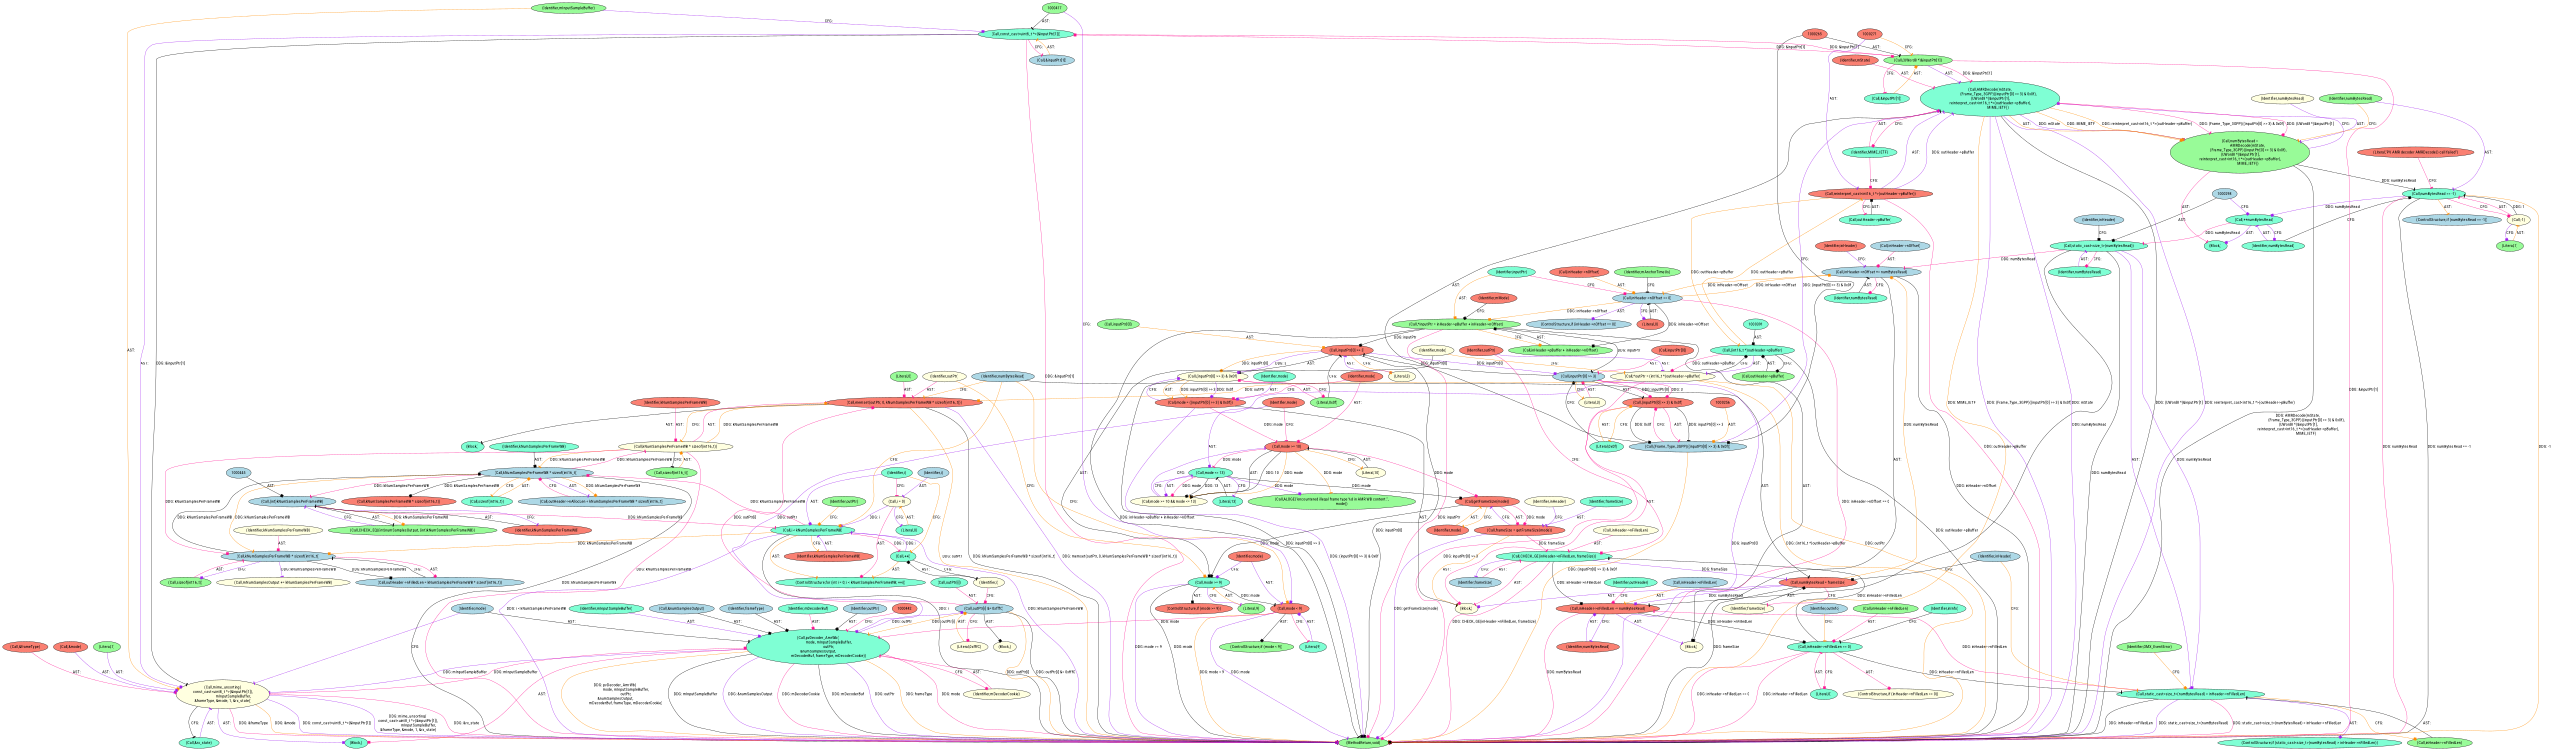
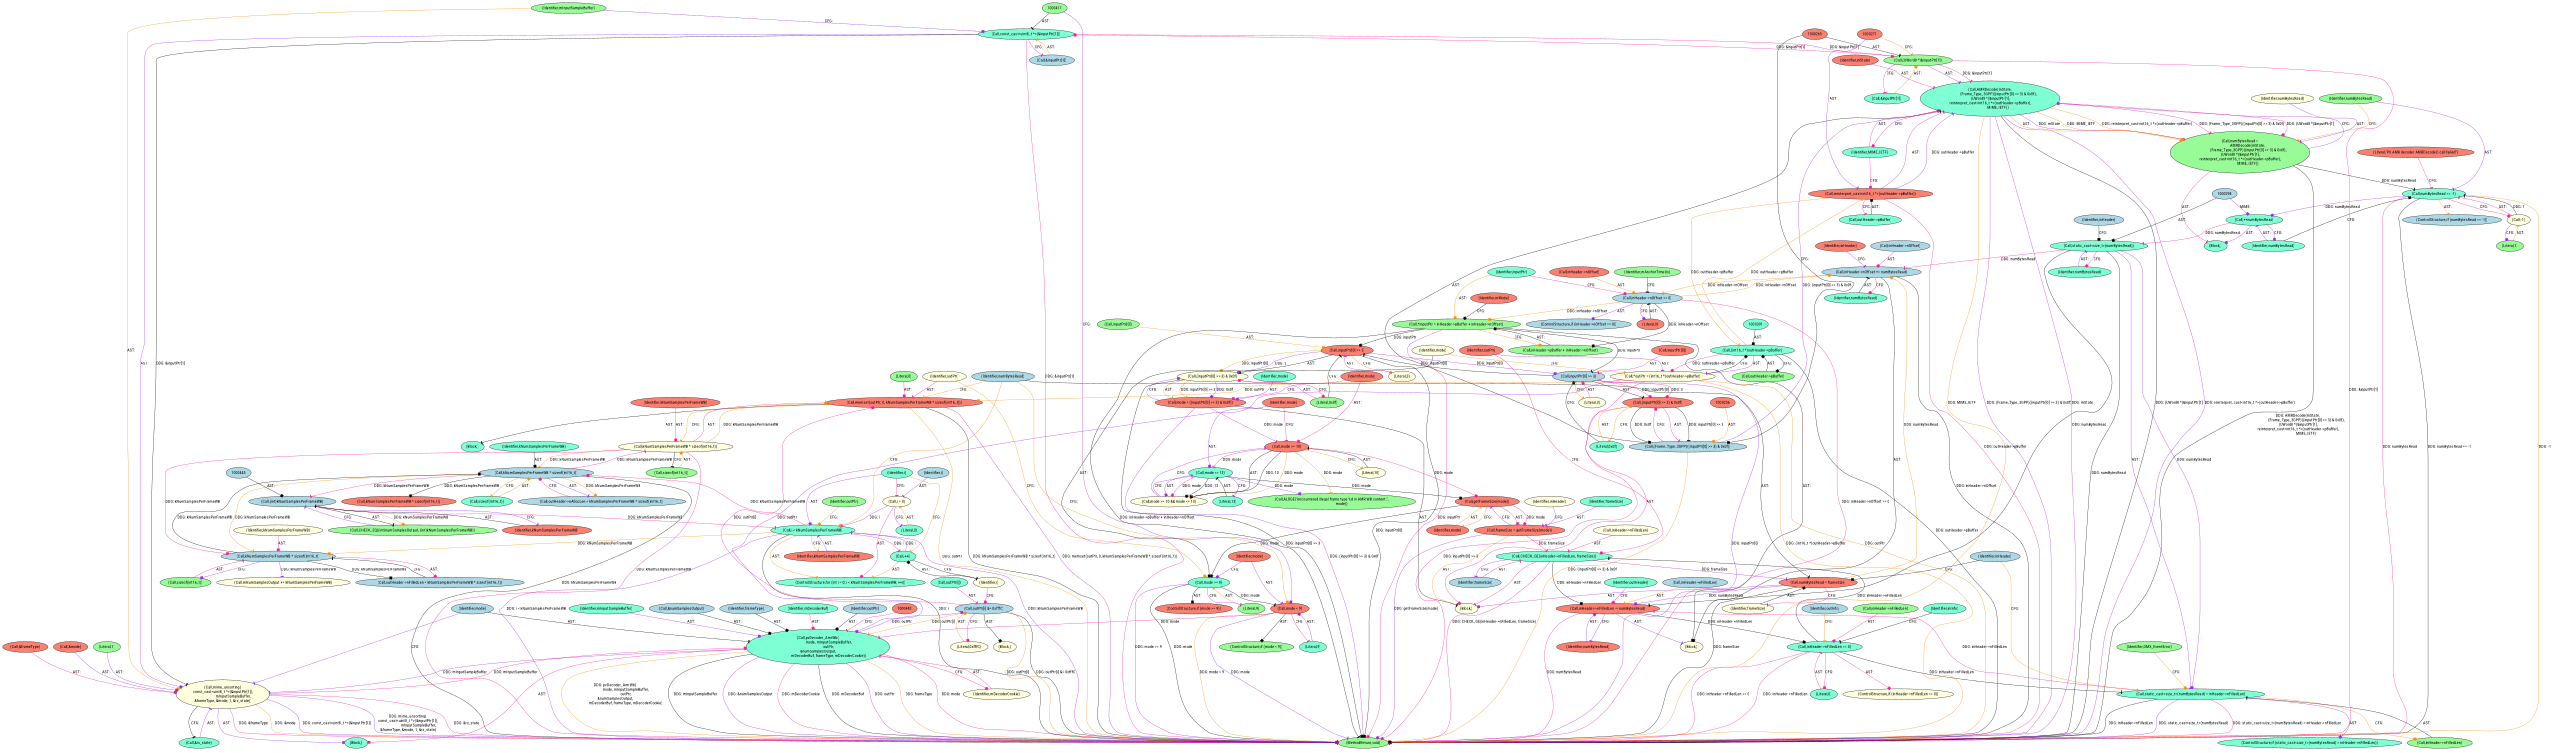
(2246, 207) -> (2246, 207)
